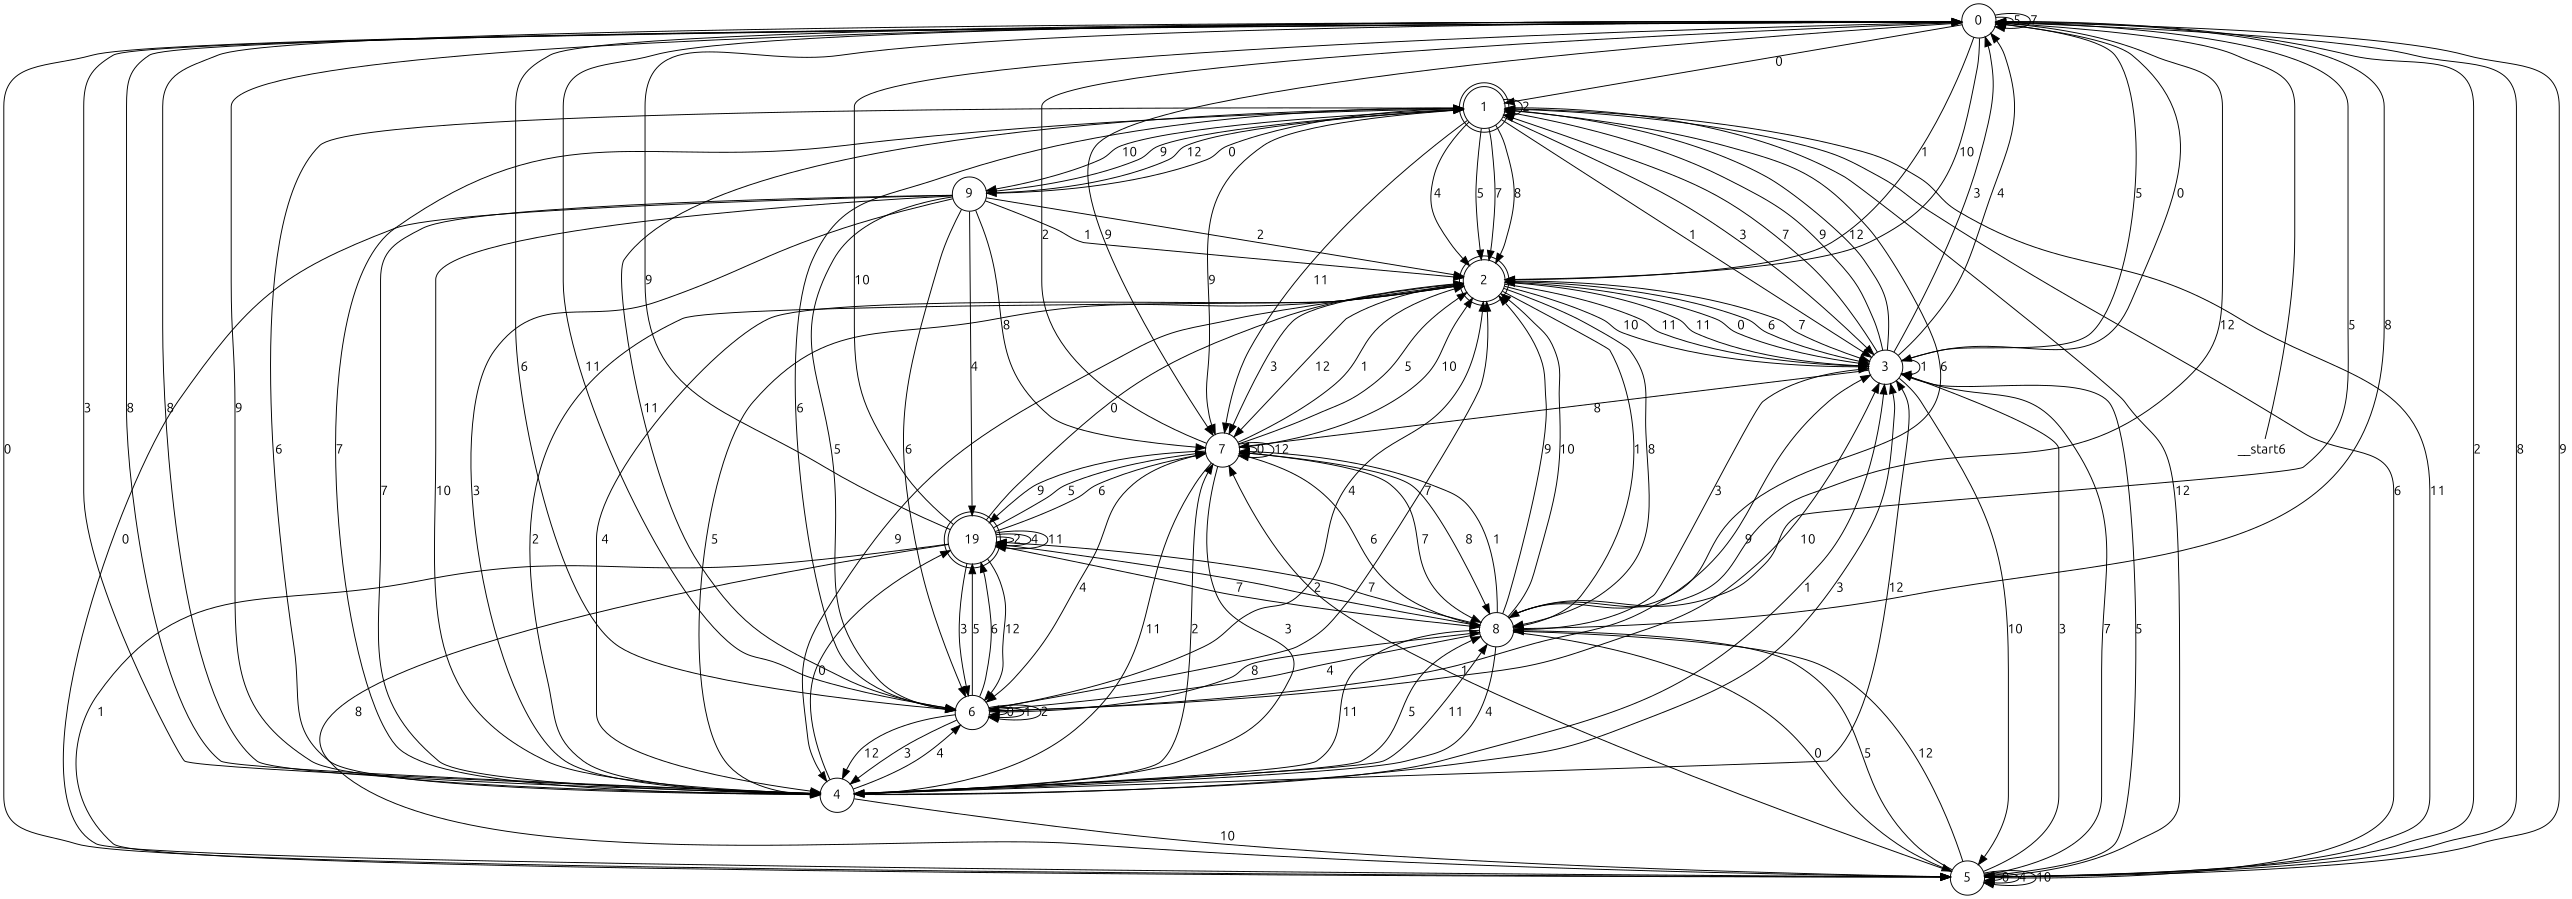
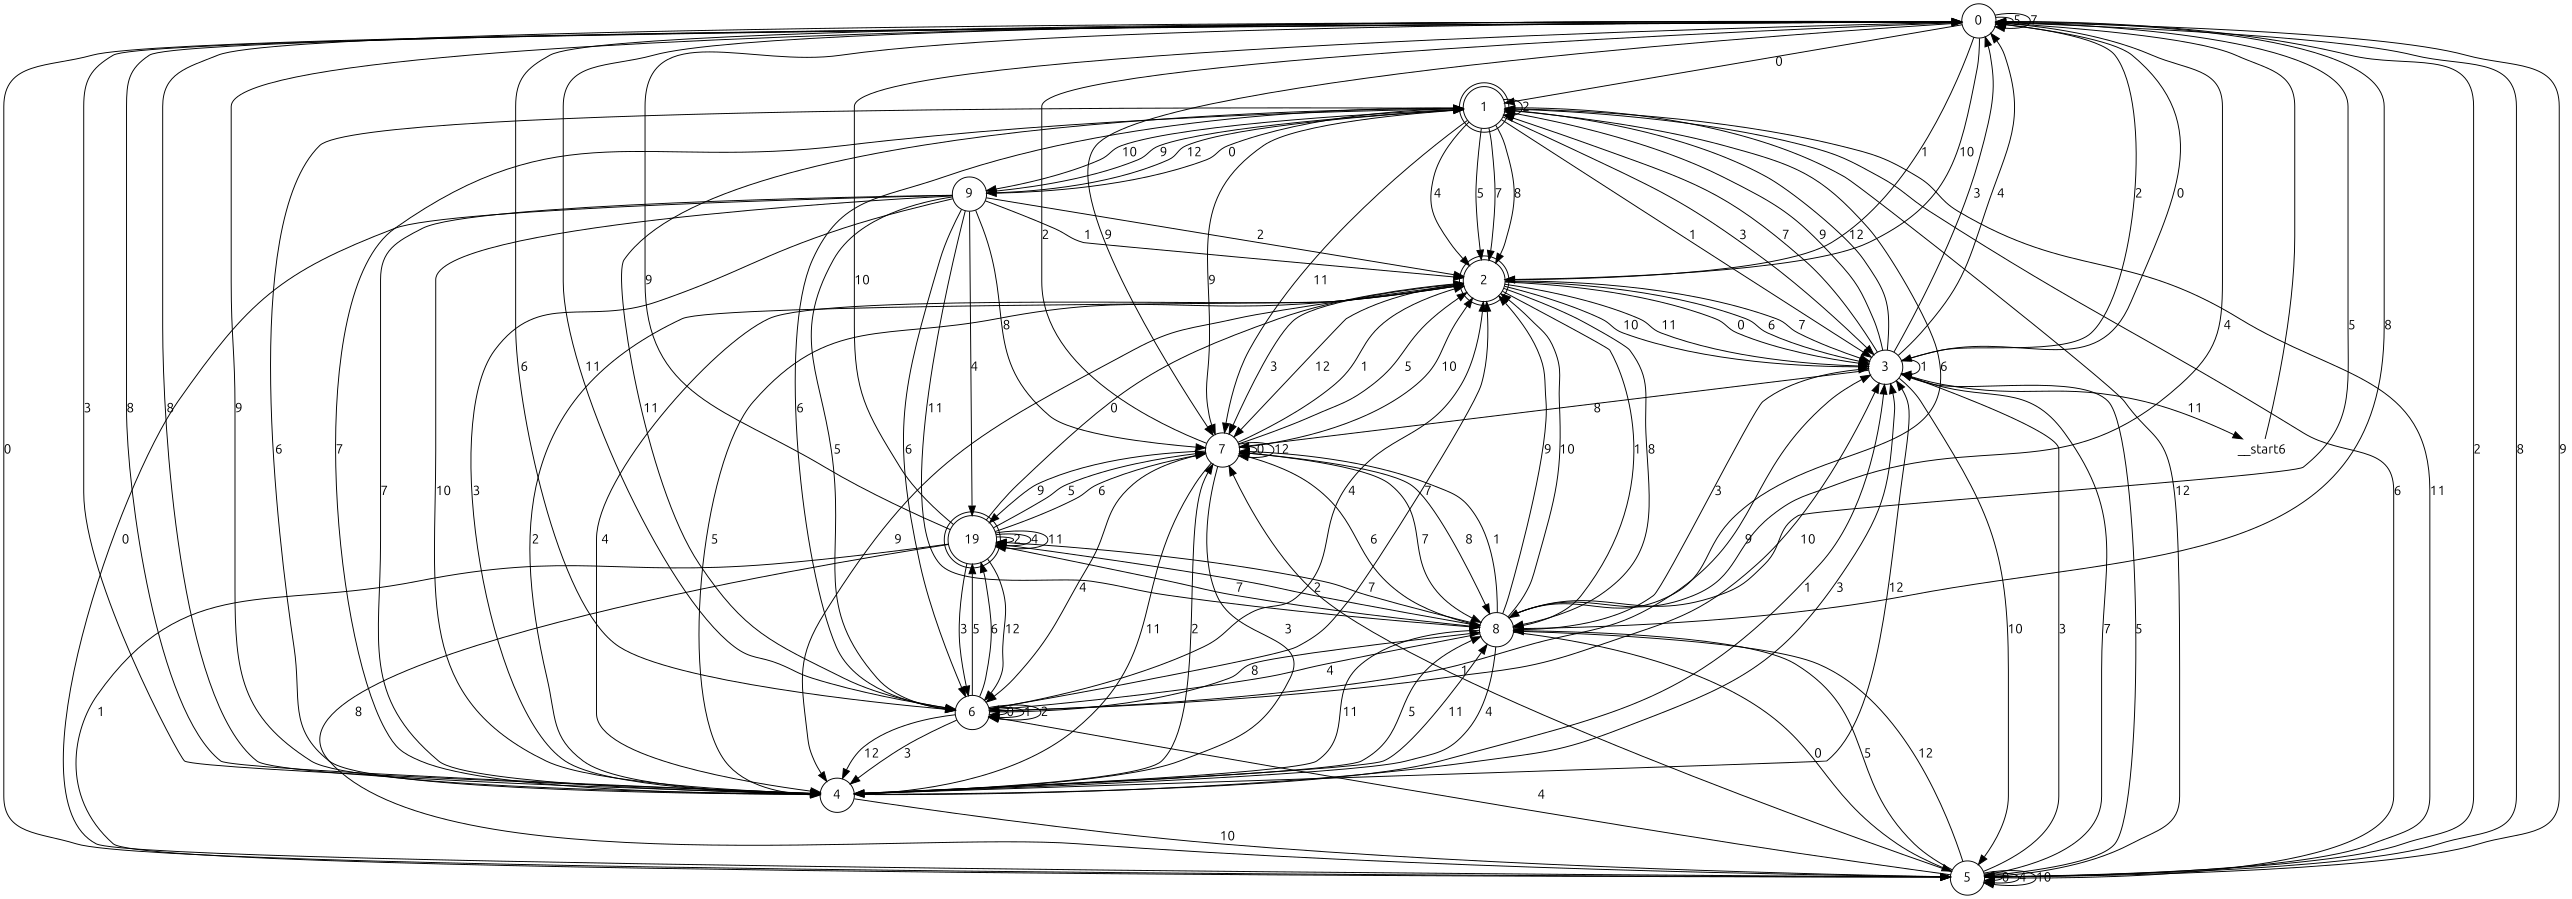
(2139, 194) -> (2139, 194)
(2228, 326) -> (2228, 326)
(1690, 329) -> (2036, 391)
none -> (1025, 580)
(827, 650) -> none
(907, 766) -> (1474, 801)
